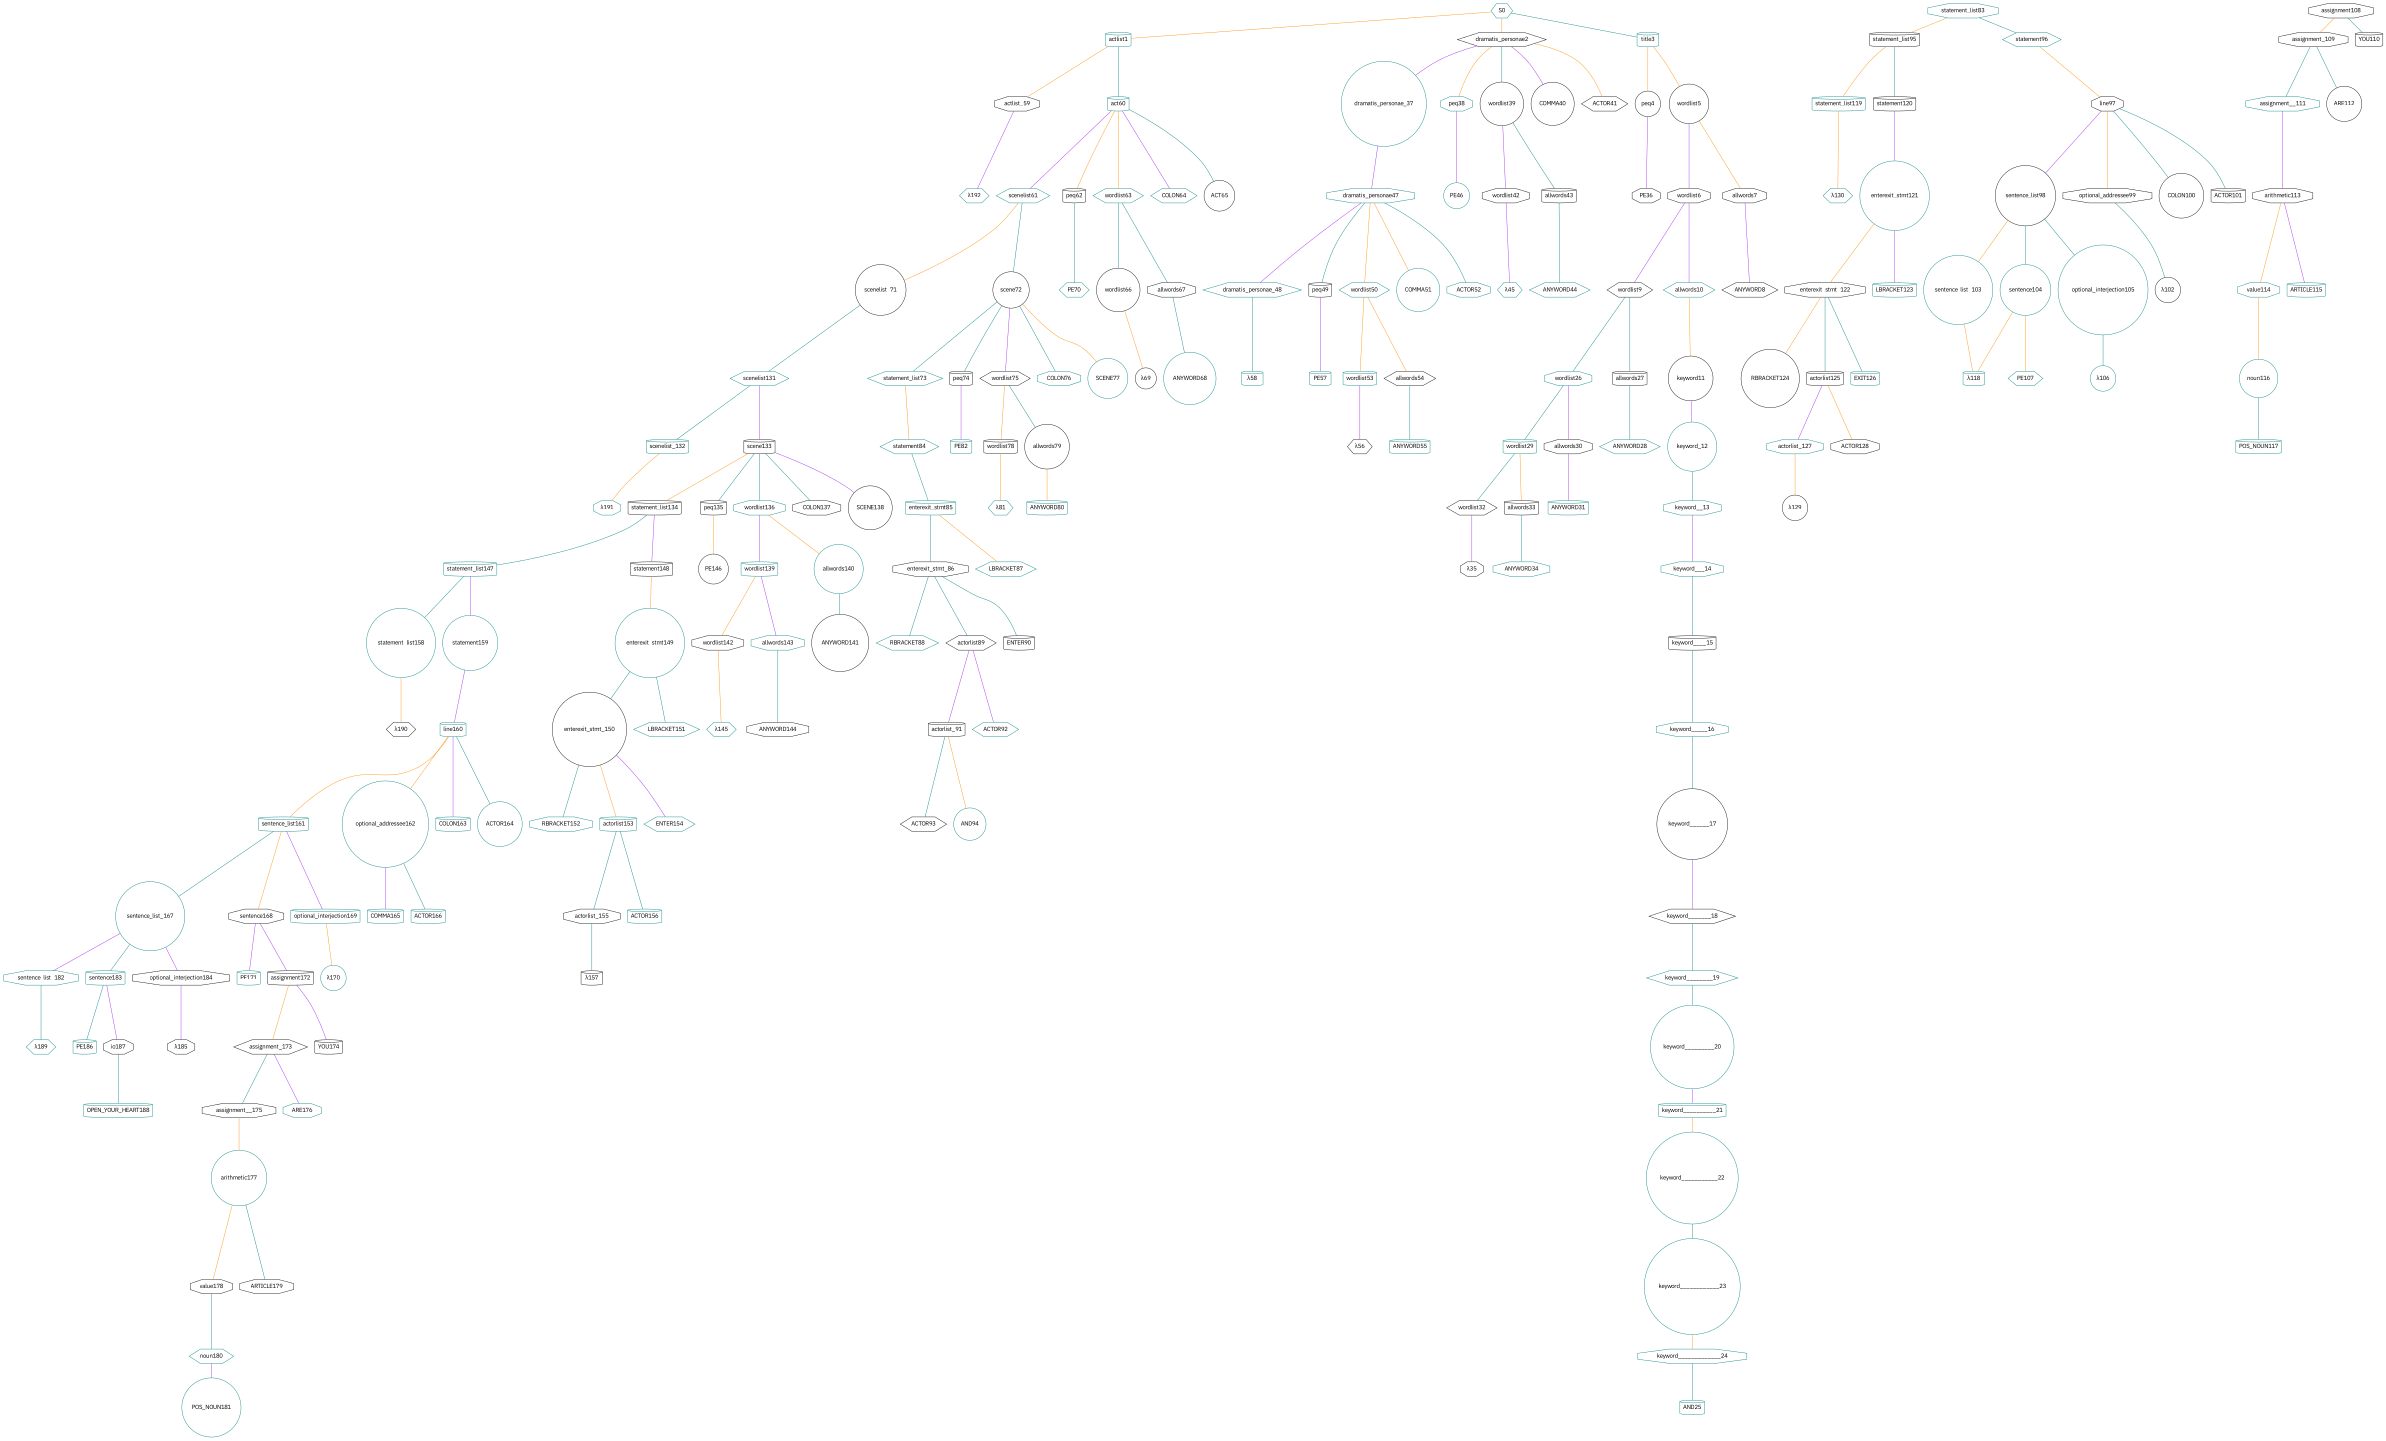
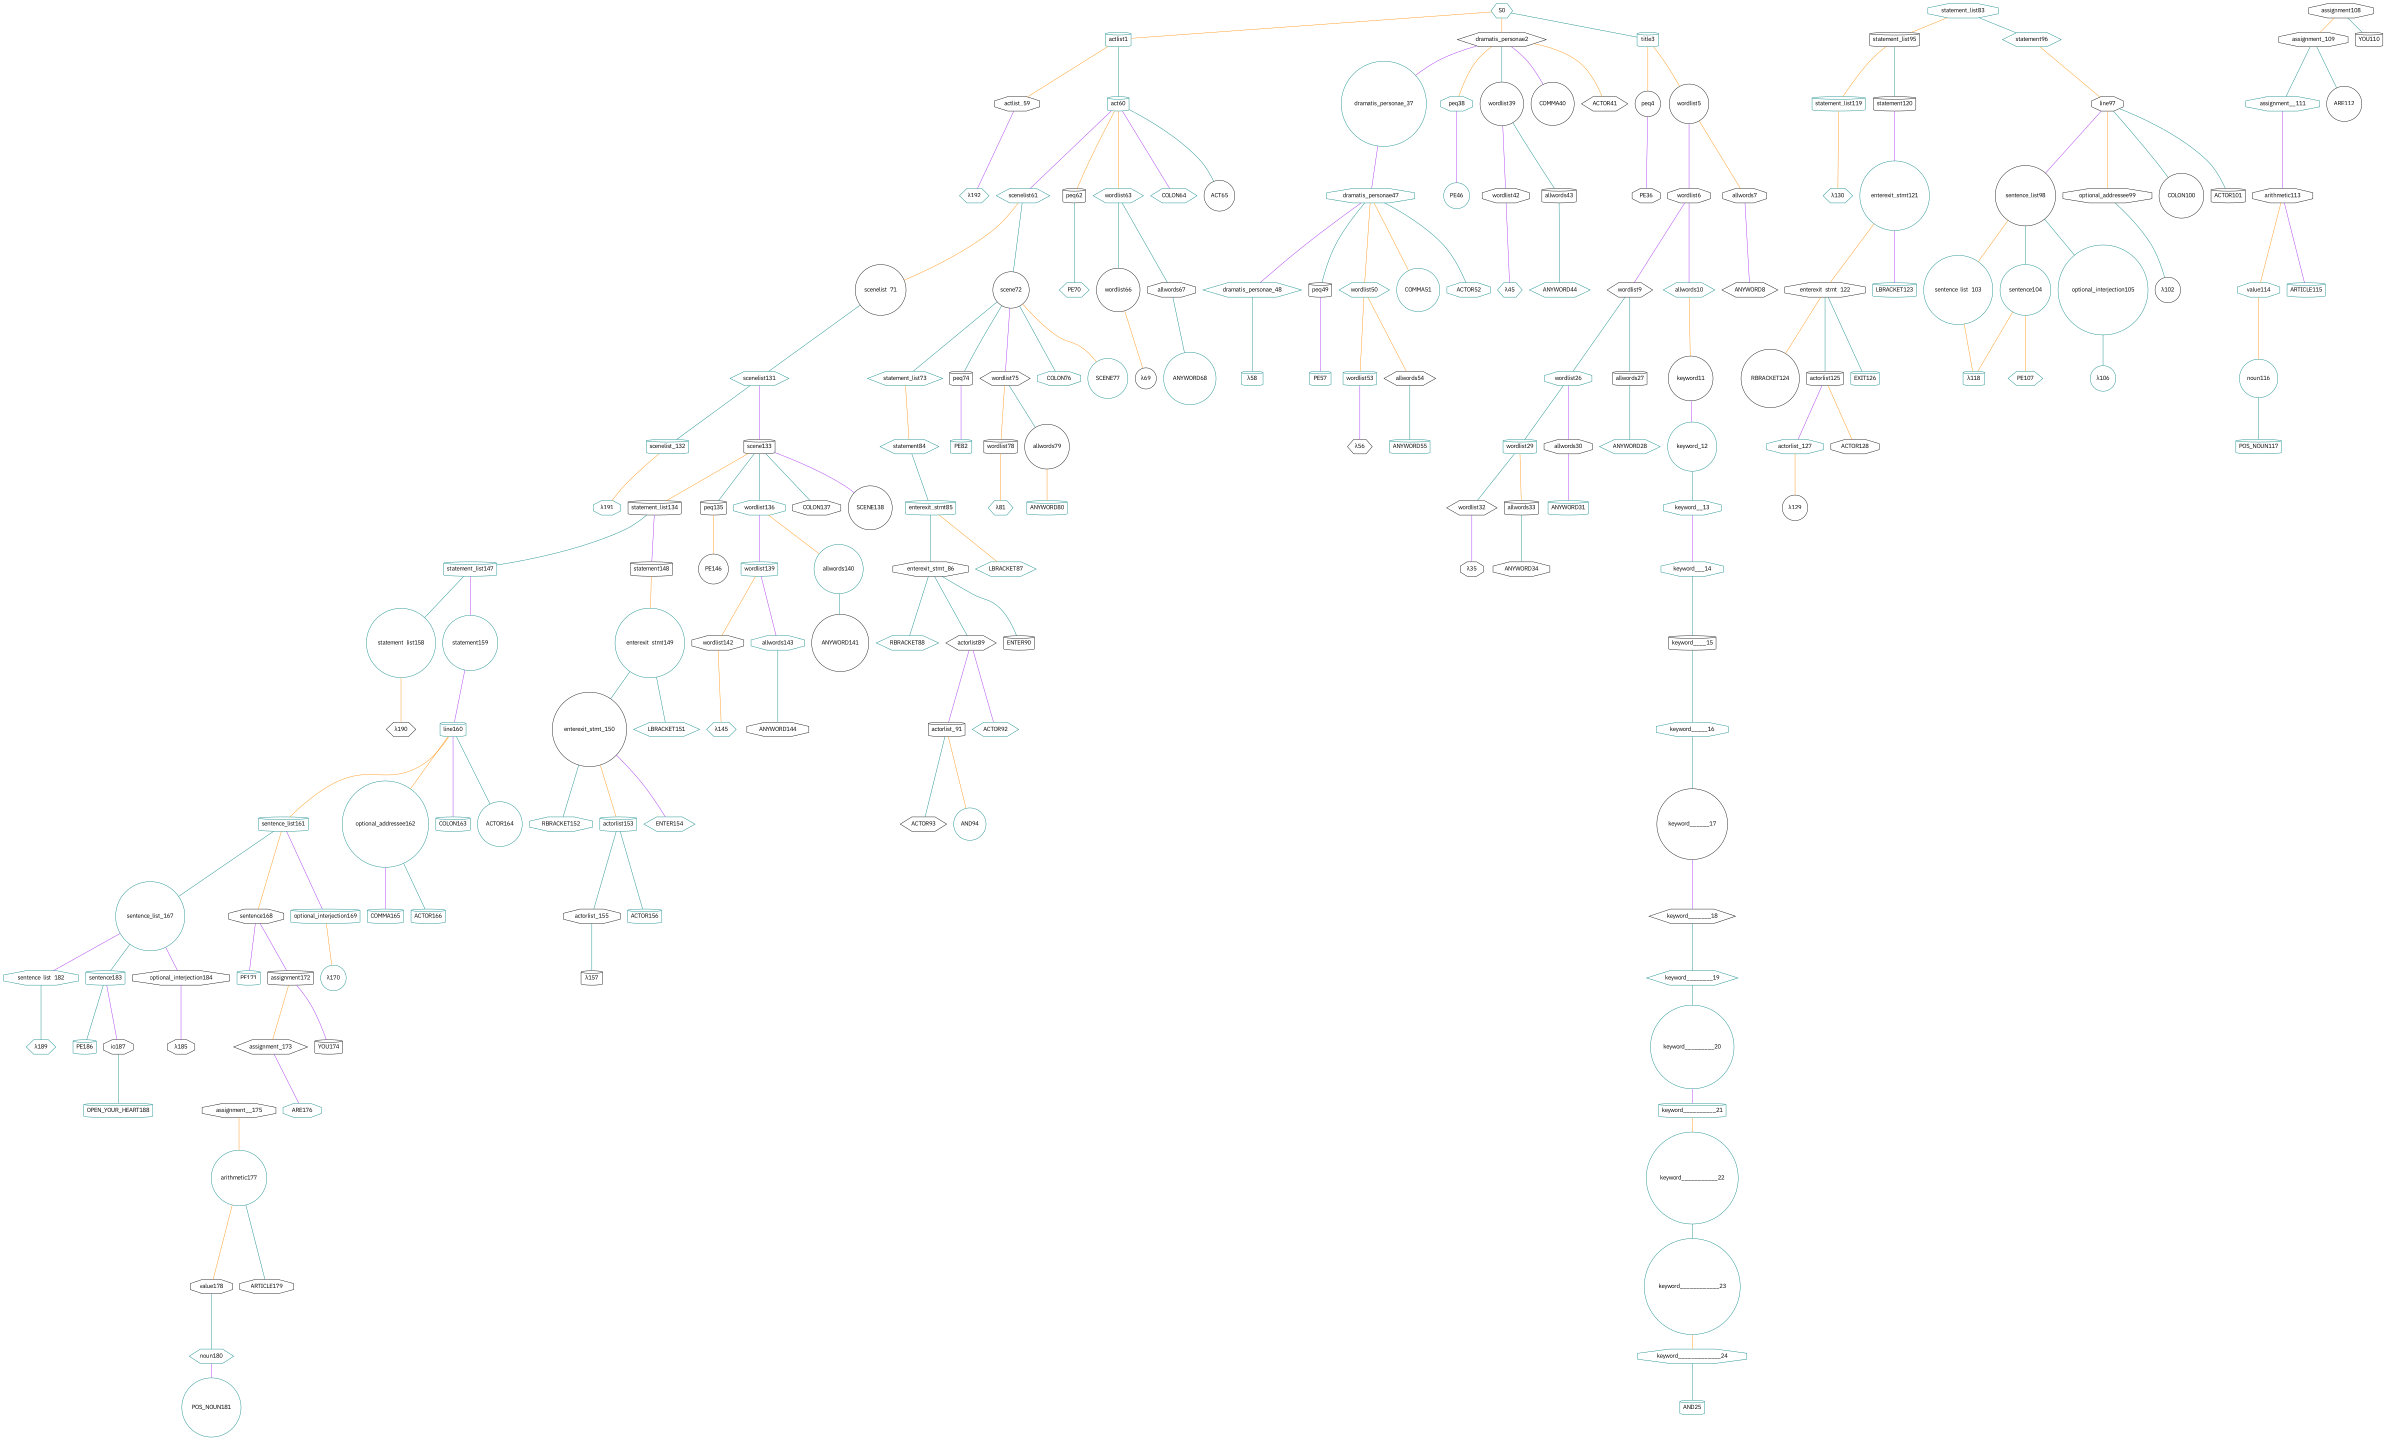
(1521, 569) -> (1521, 569)
(255, 1079) -> none
